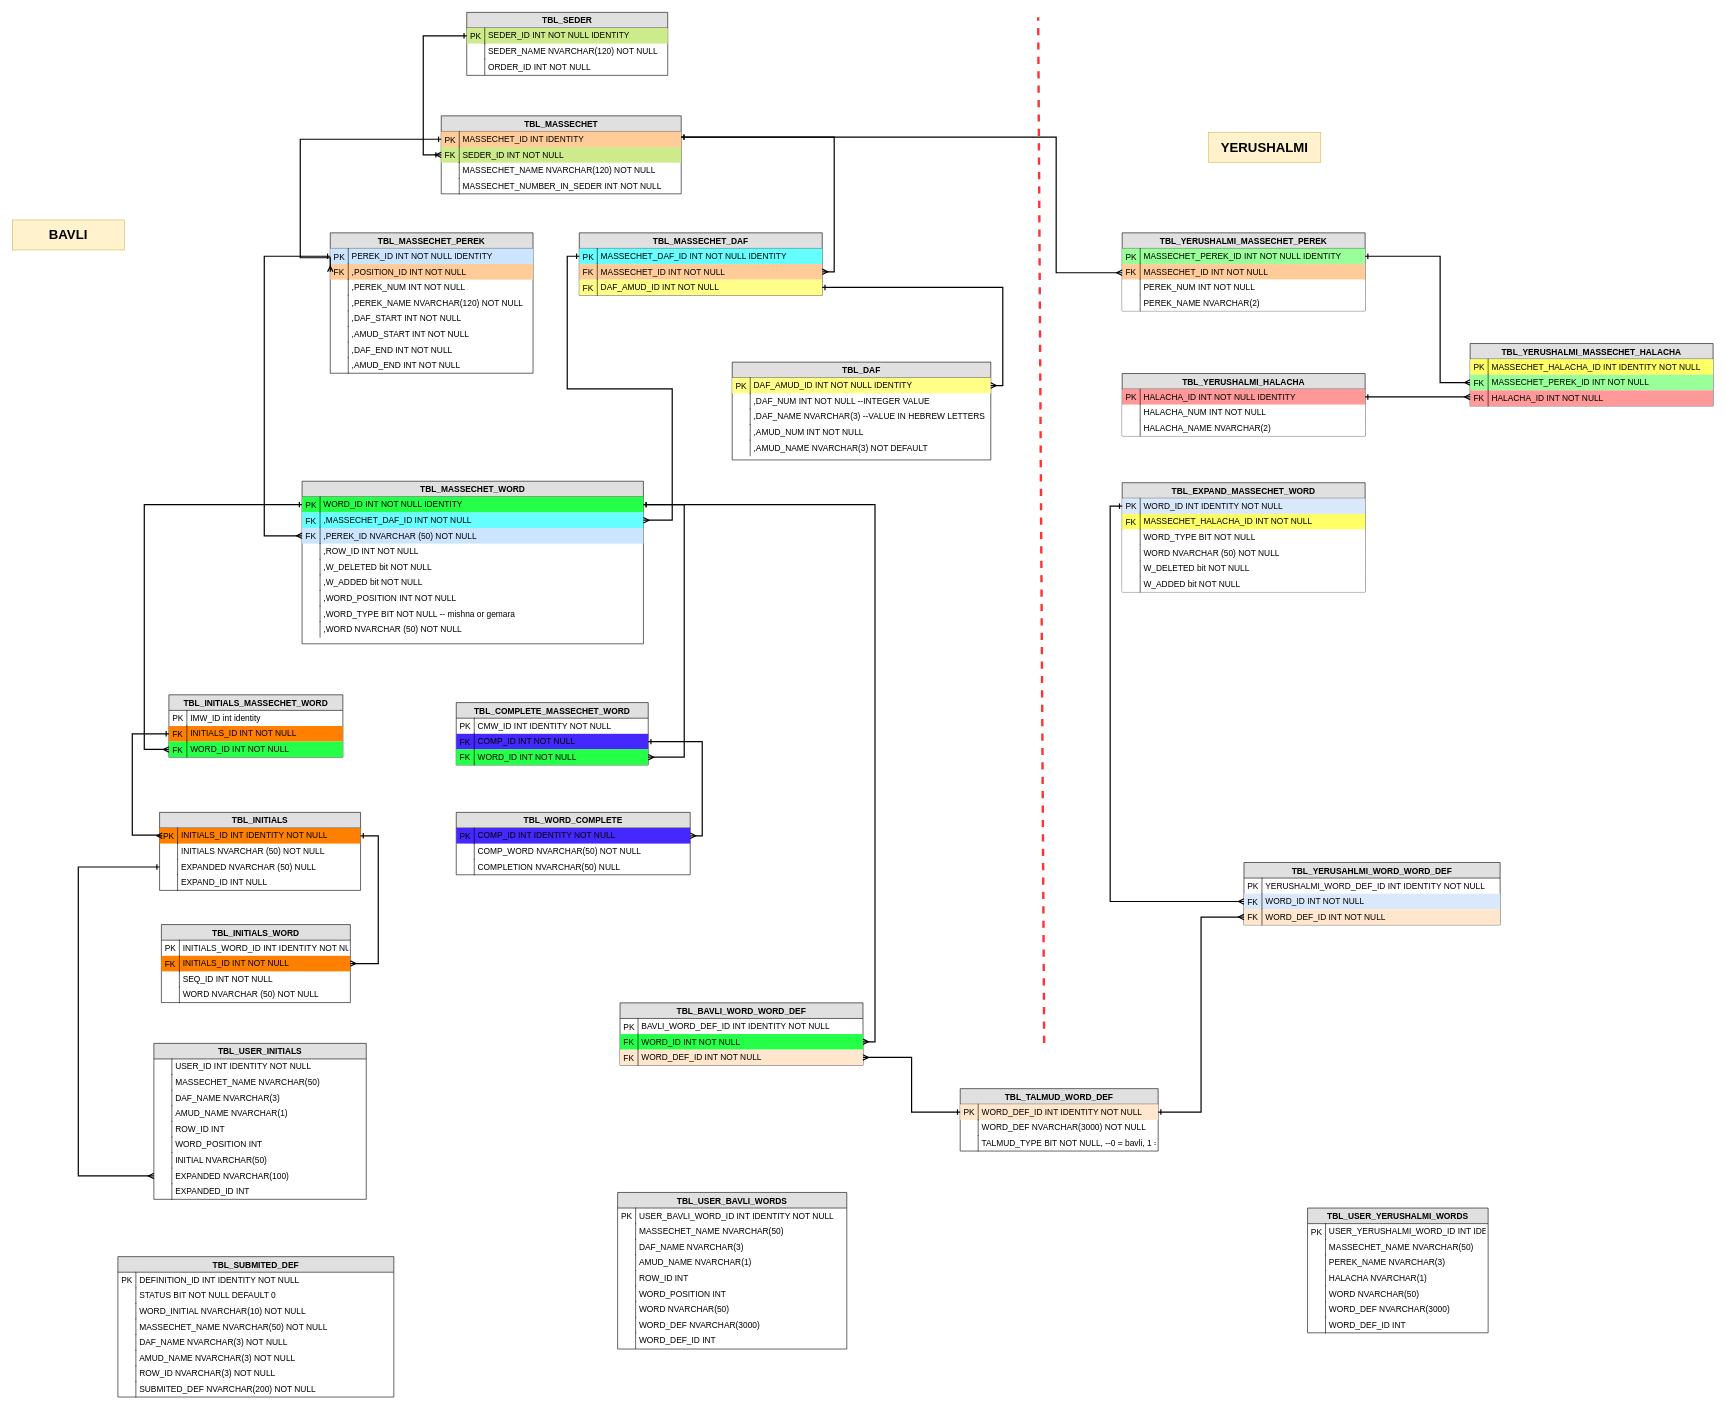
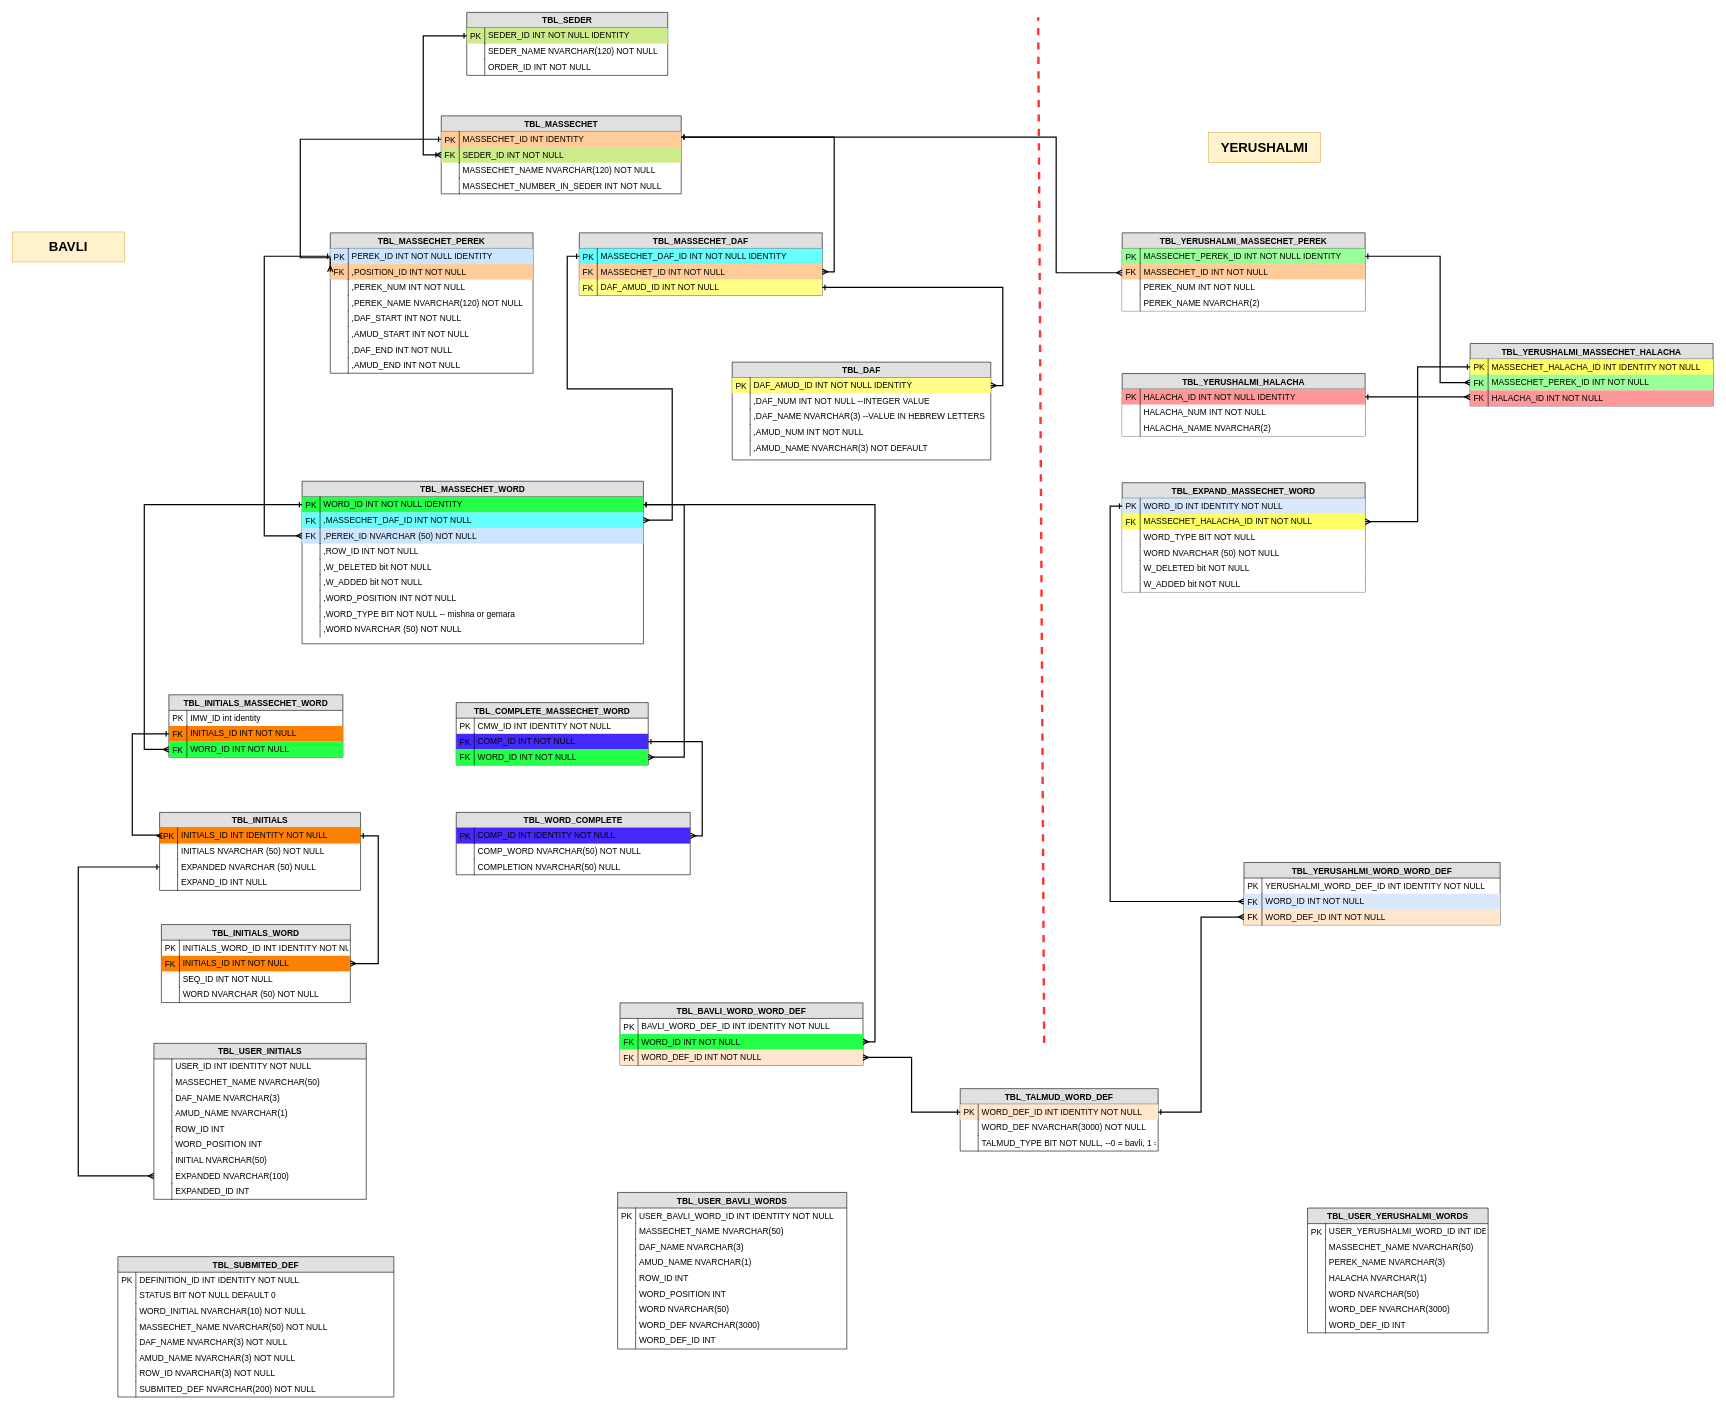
(68, 235) -> (68, 247)
none -> (1418, 443)
